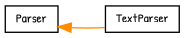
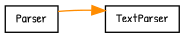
(88, 28) -> (75, 10)
